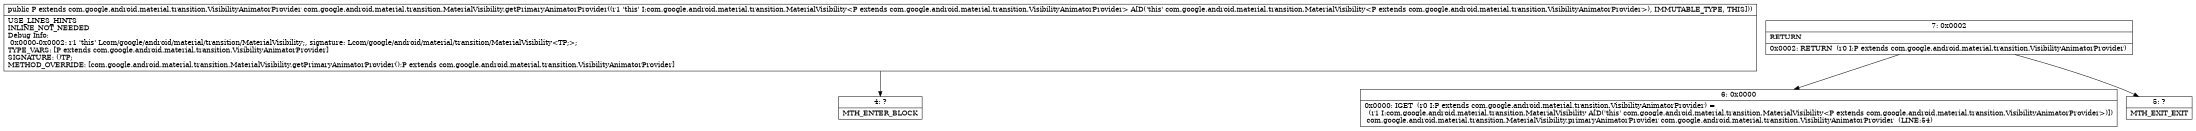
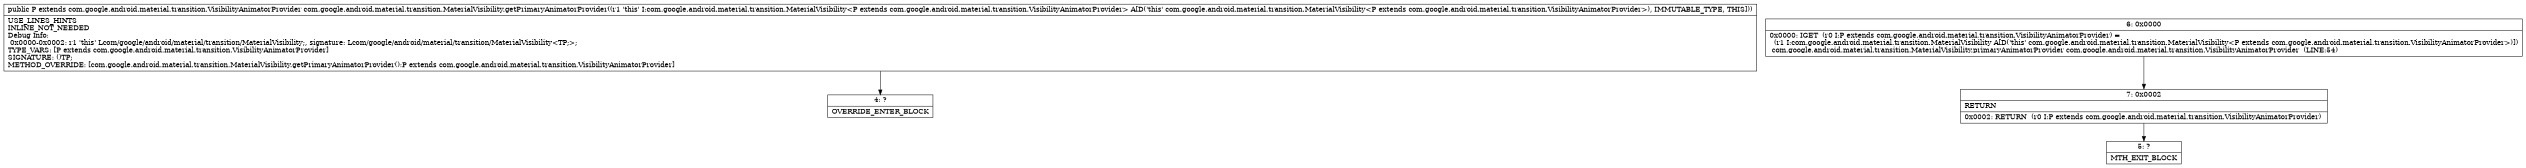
(1849, 71) -> (2144, 70)
(880, 113) -> (880, 112)
(2159, 113) -> (2144, 158)
